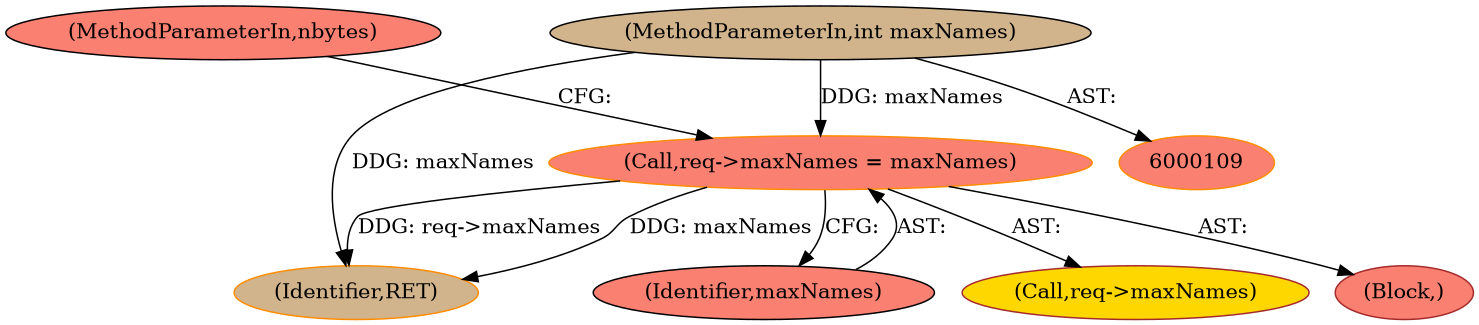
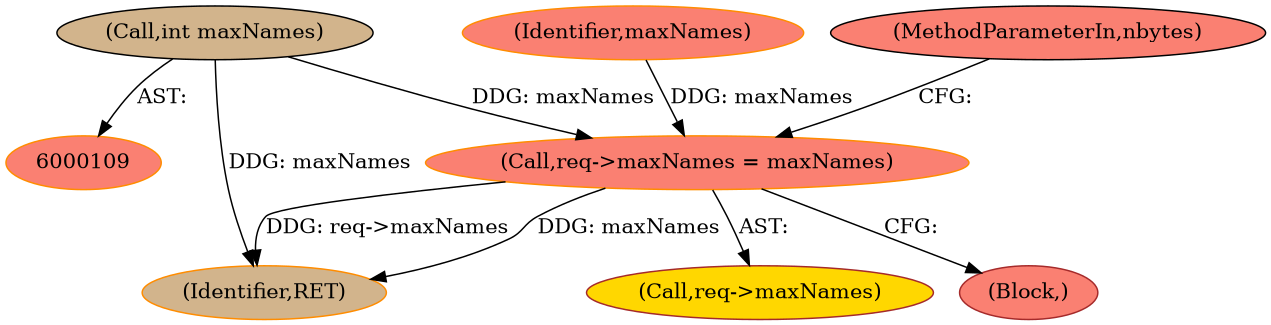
(821, 33) -> (215, 33)
(824, 224) -> none
(925, 228) -> (762, 98)
(1227, 228) -> (914, 228)
(764, 293) -> (633, 33)
